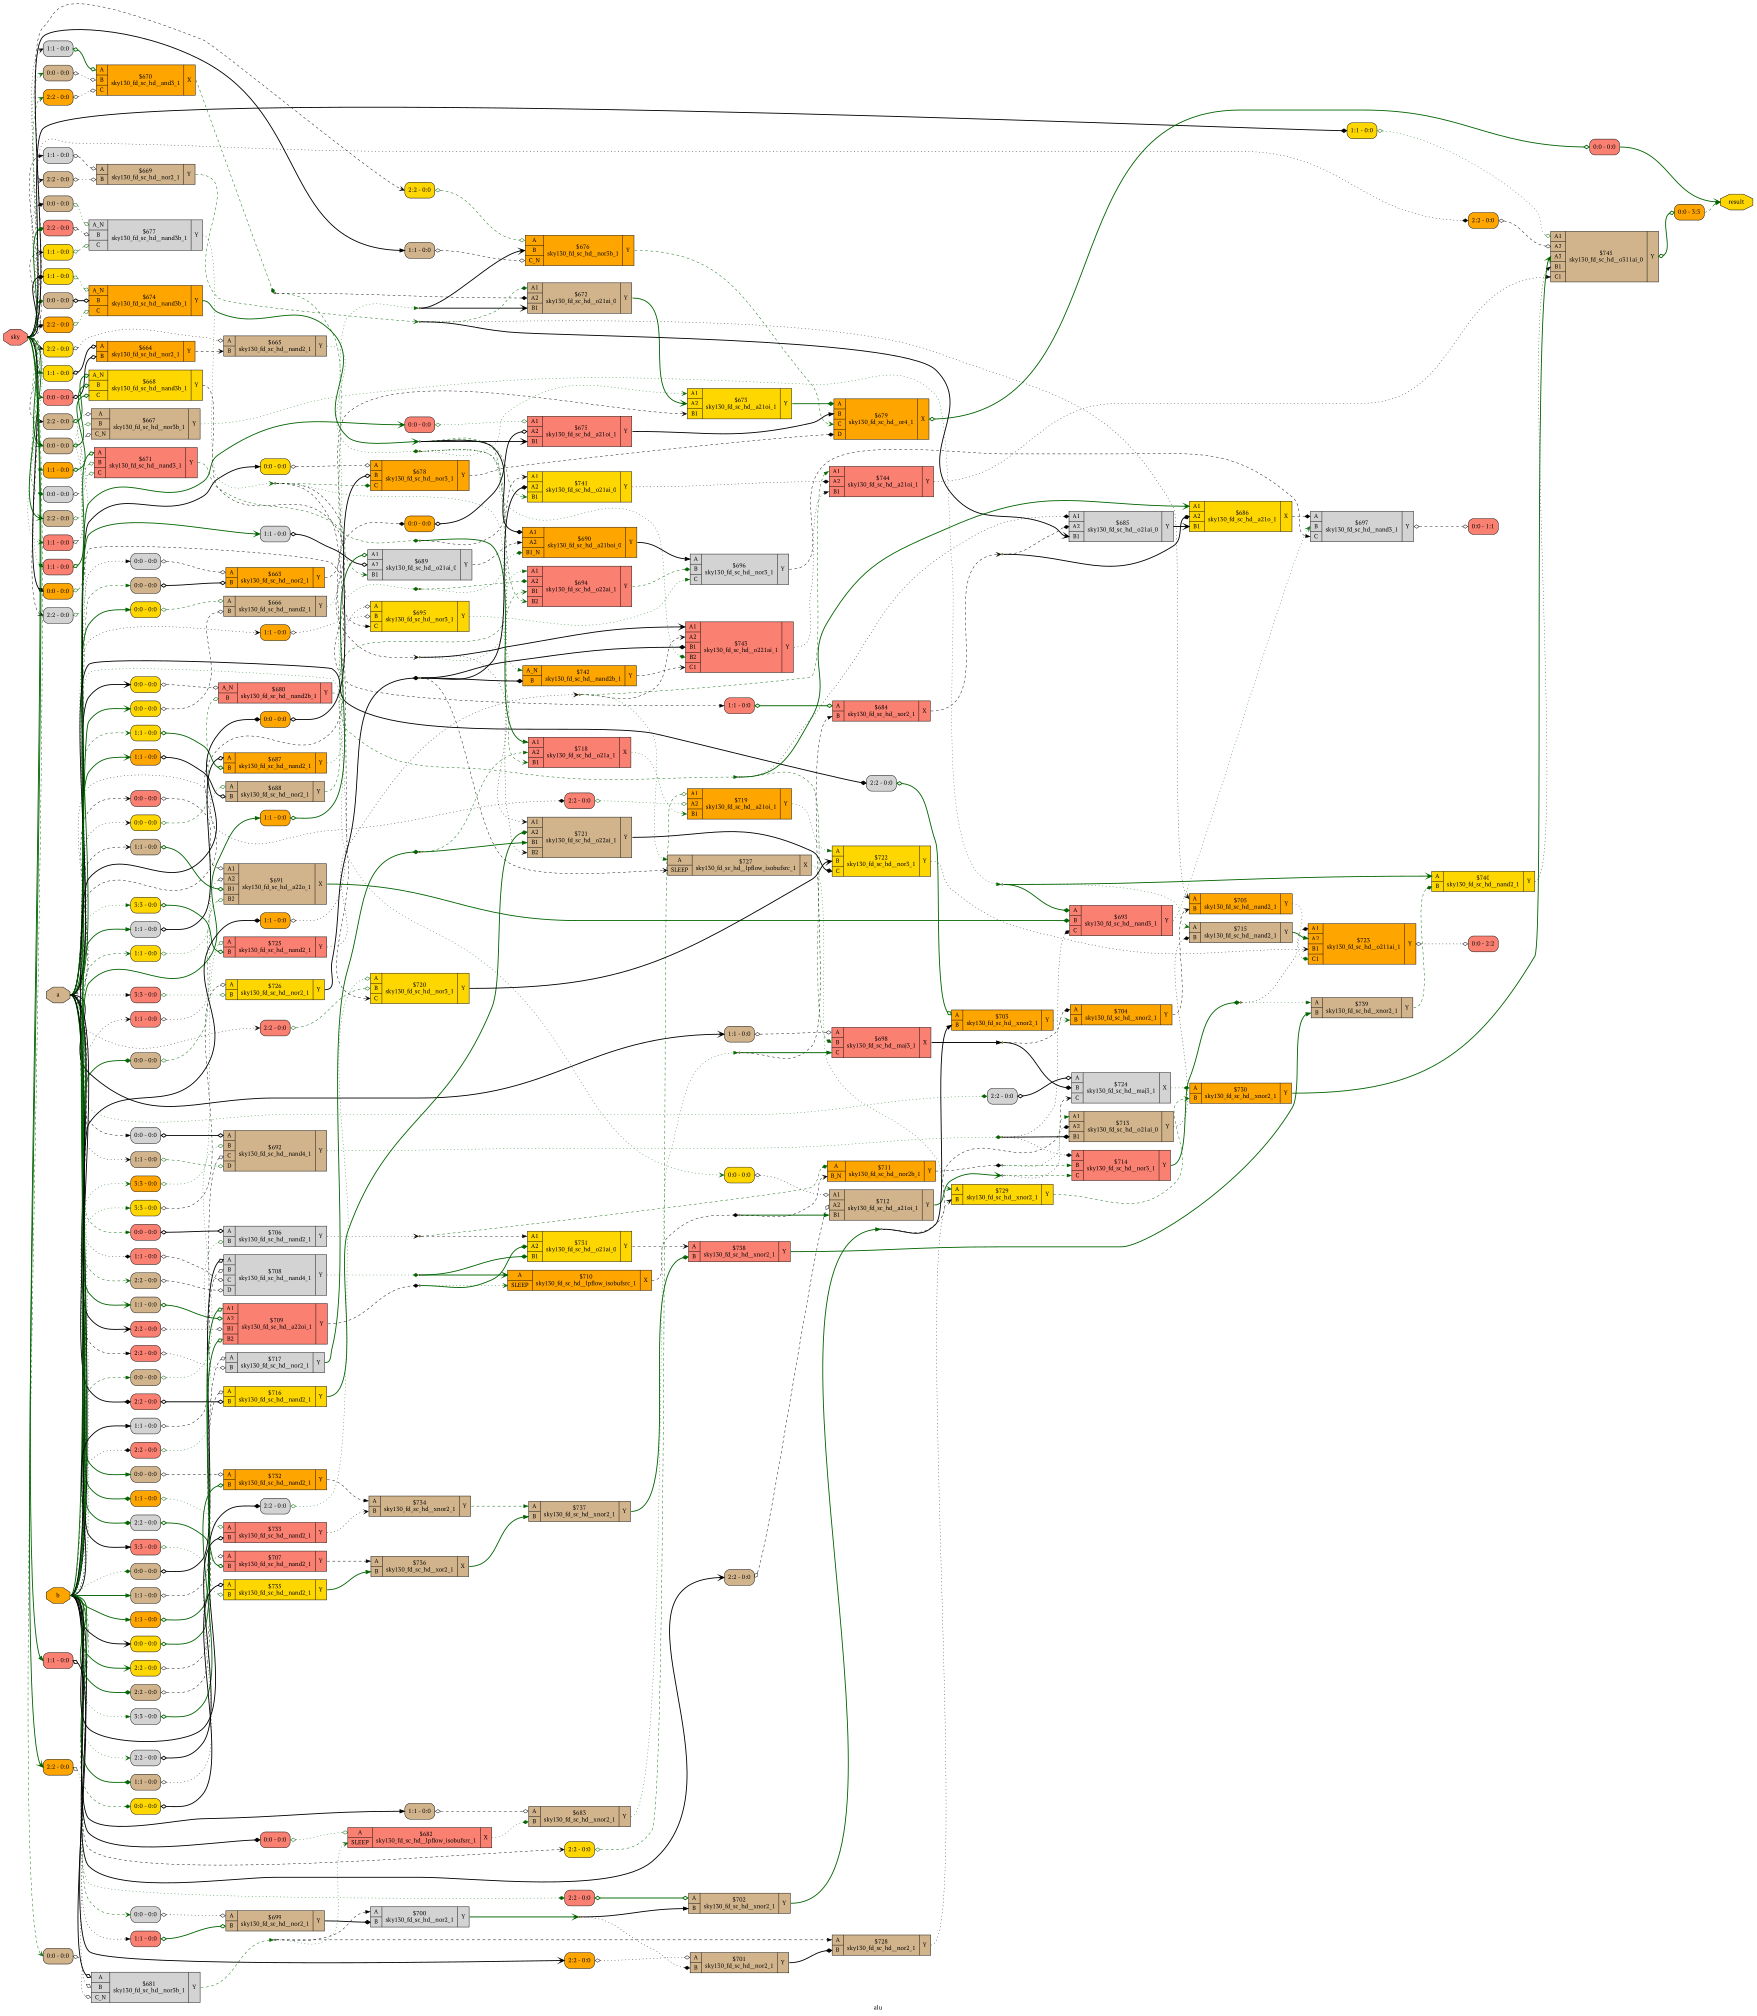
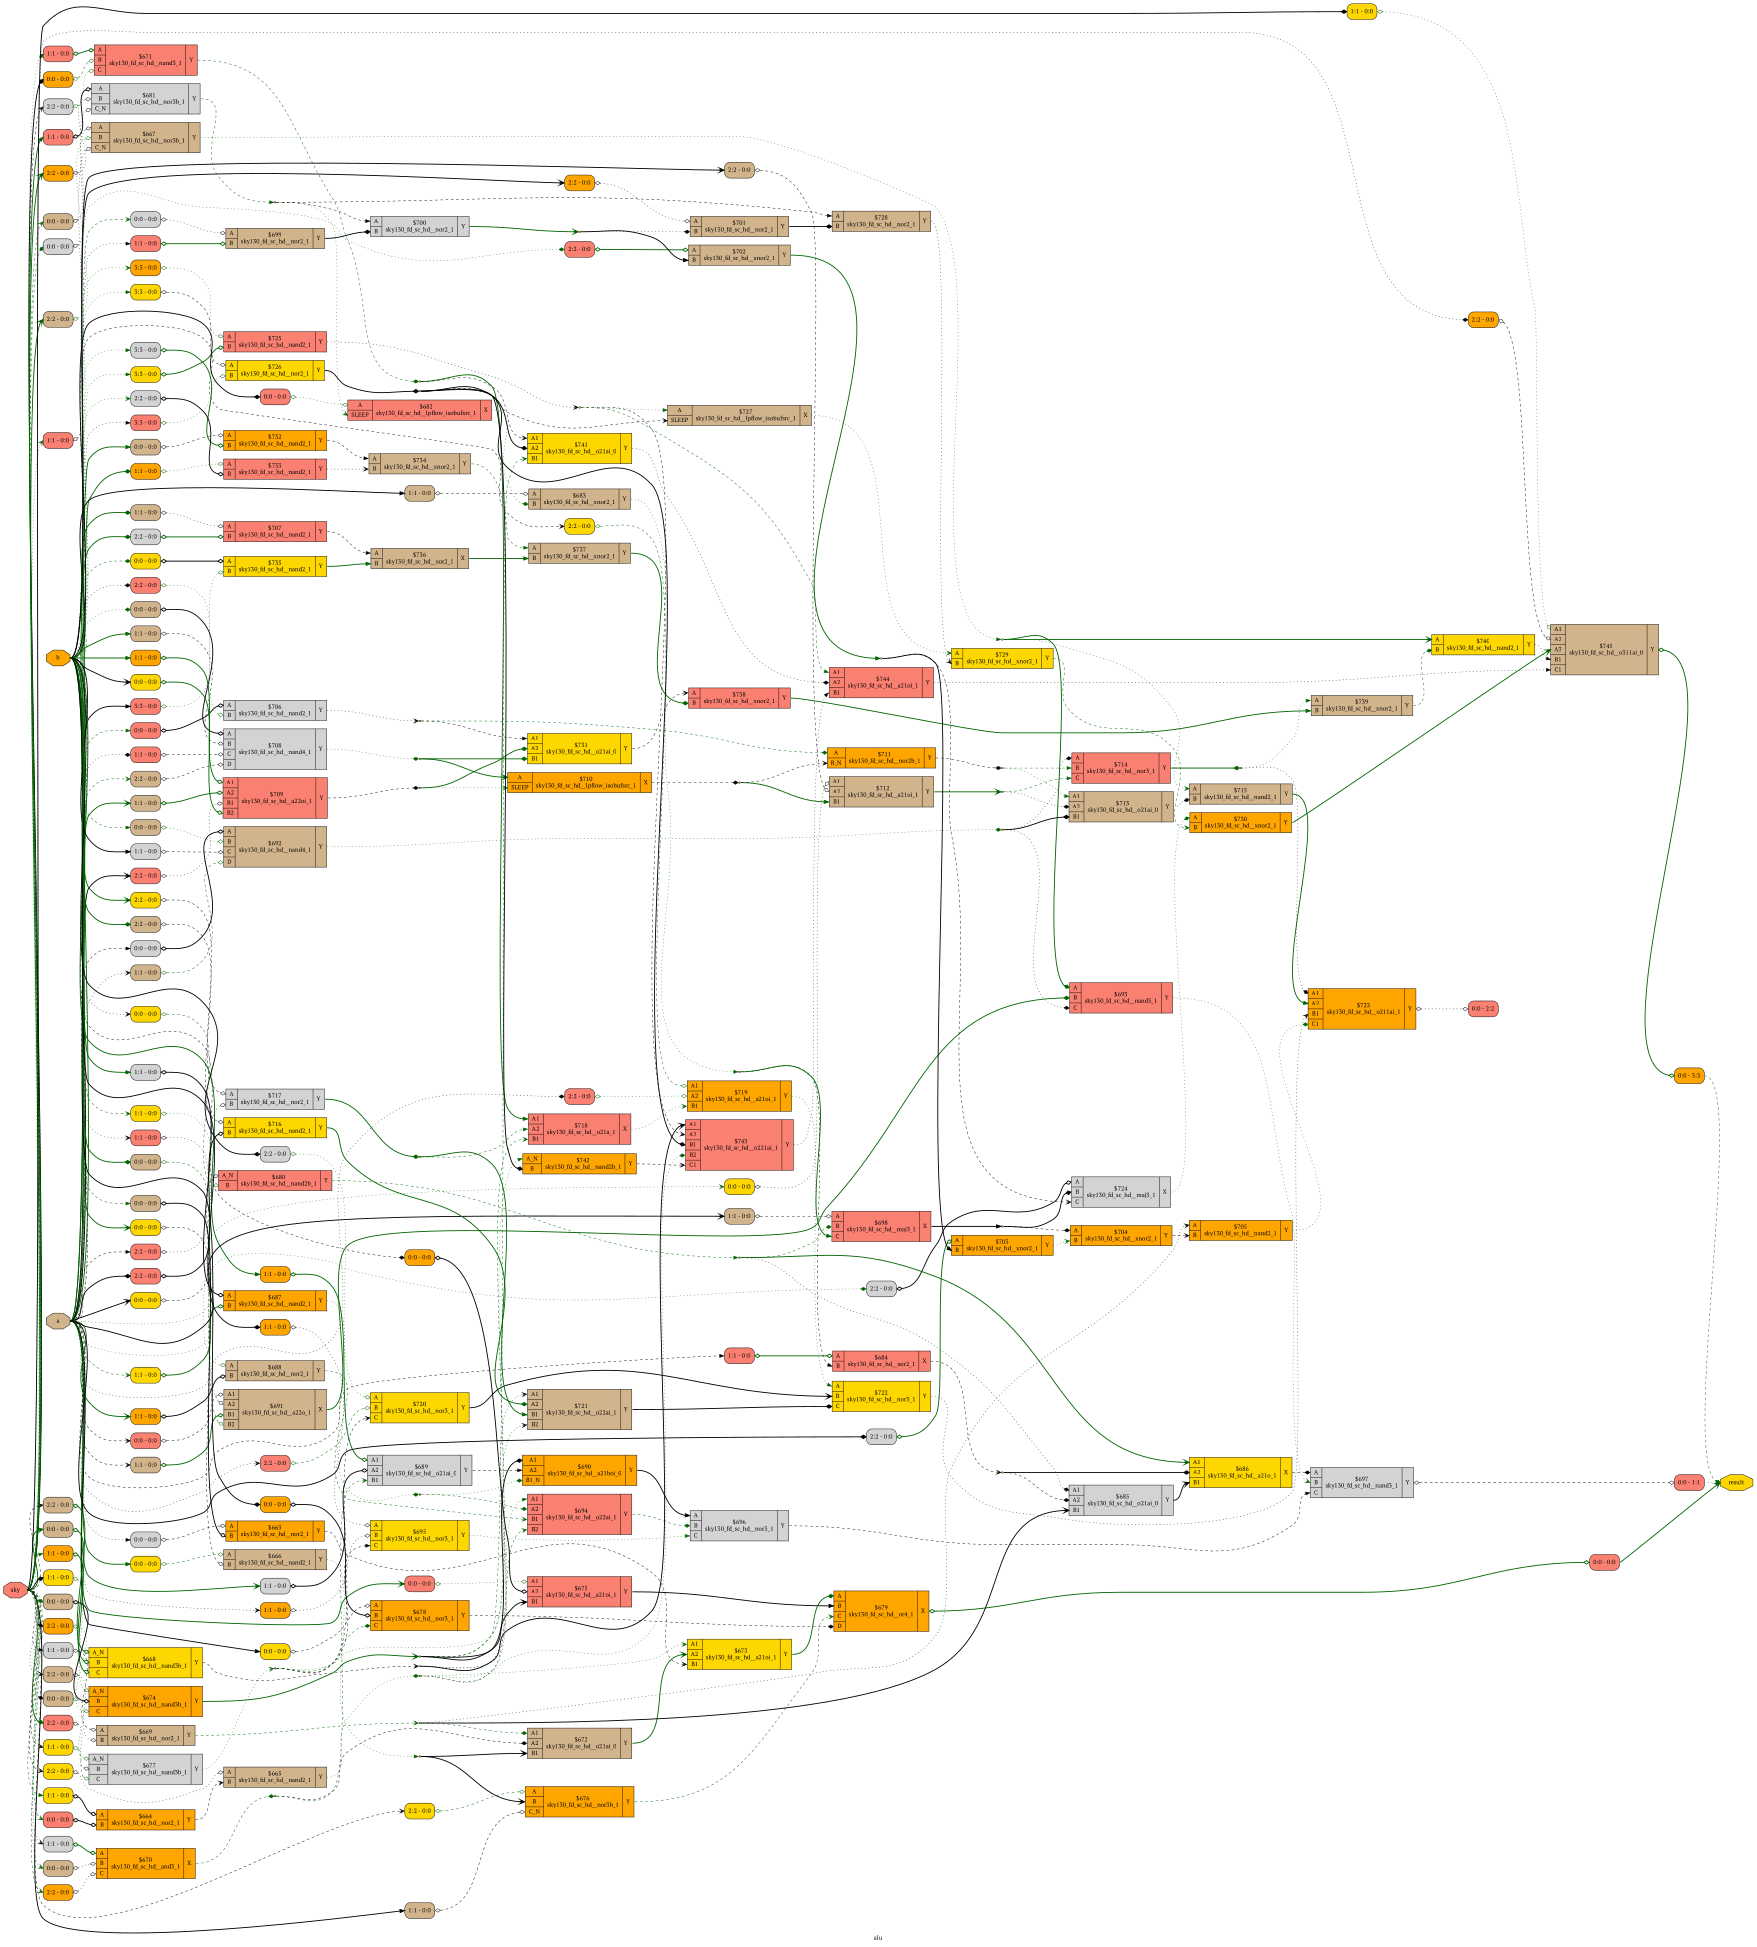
(1711, 209) -> (1712, 1277)
none -> (1710, 1483)
